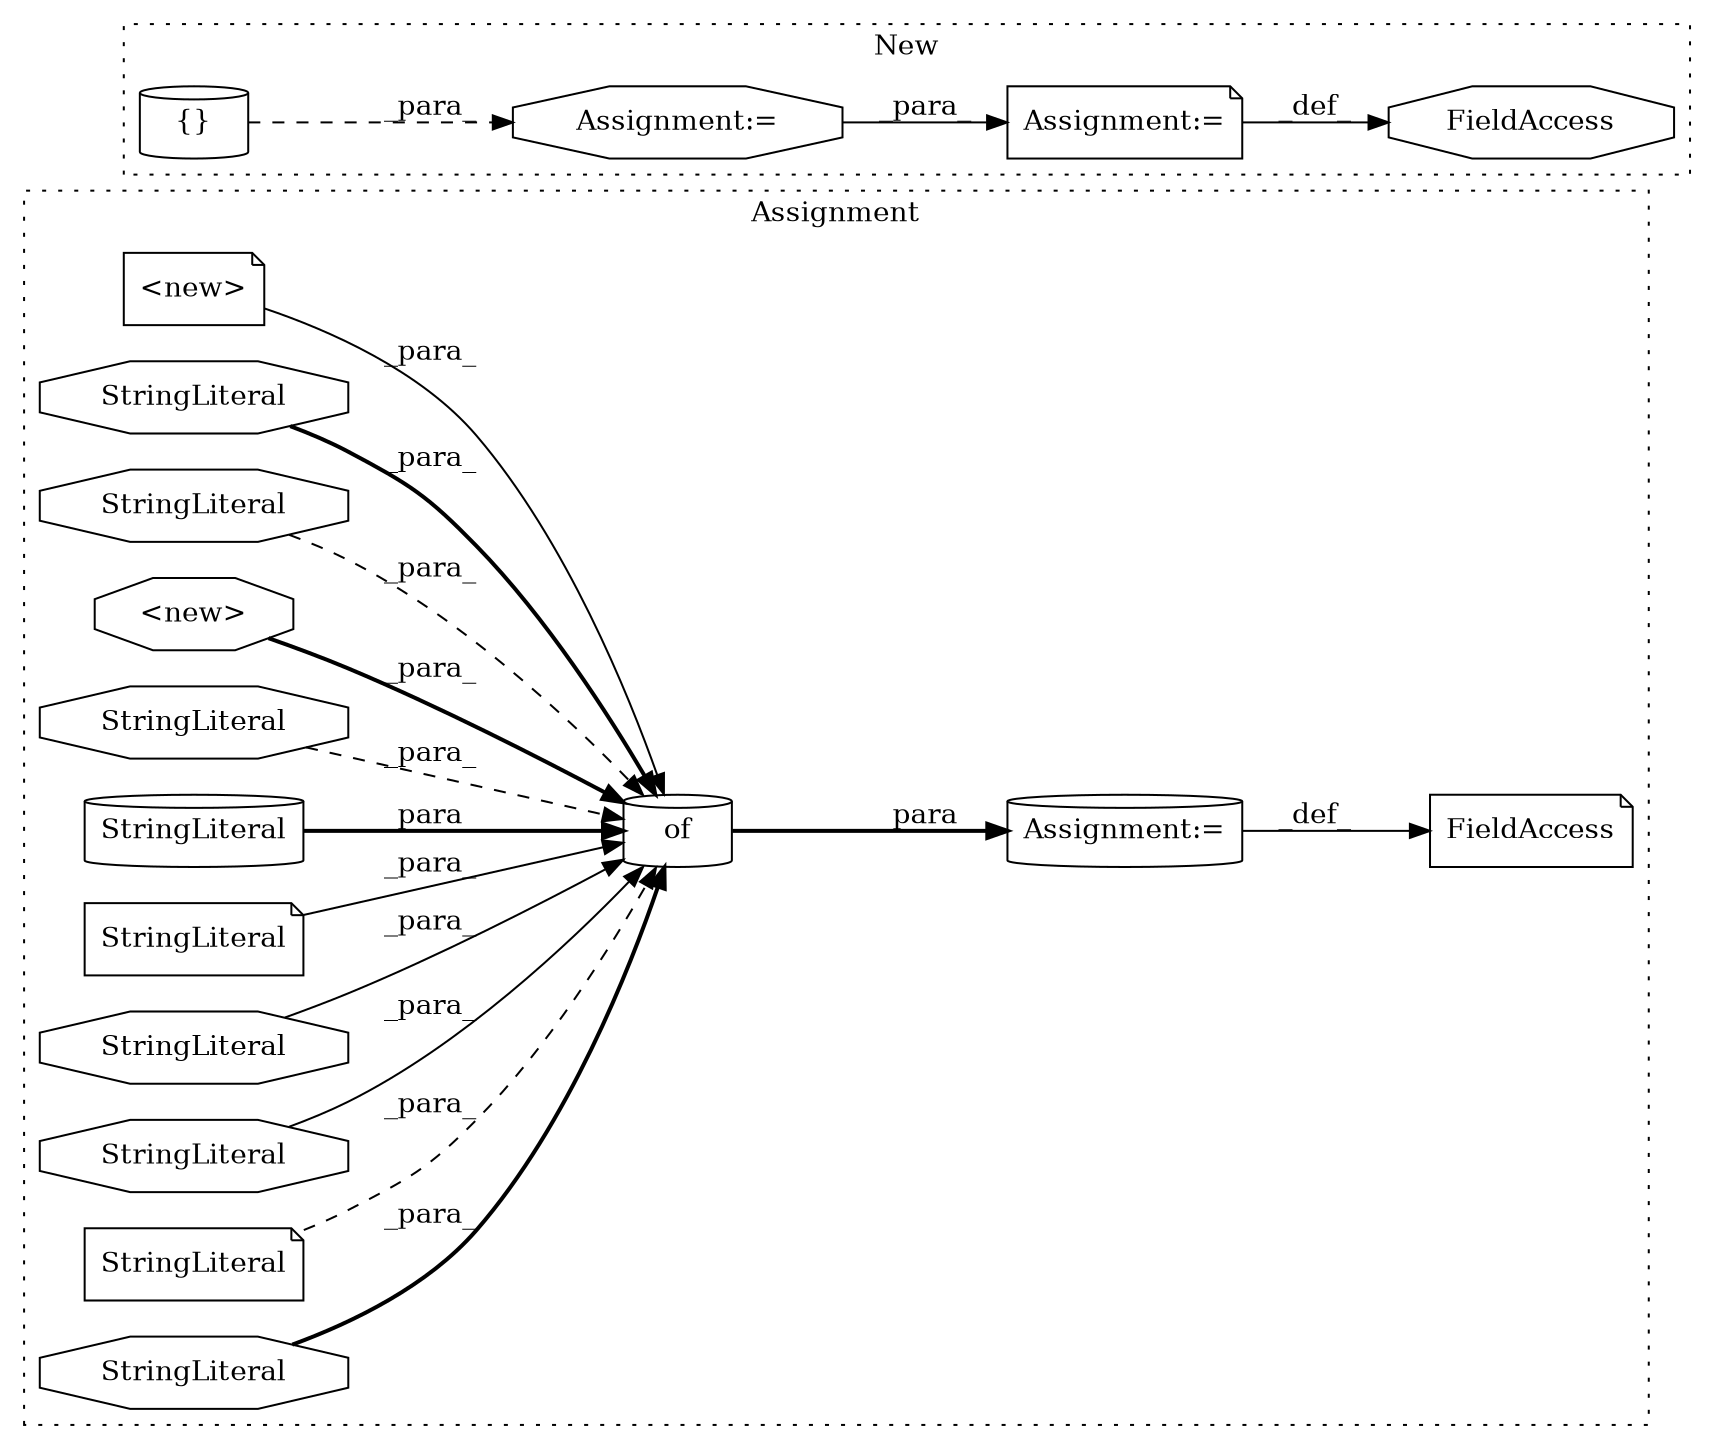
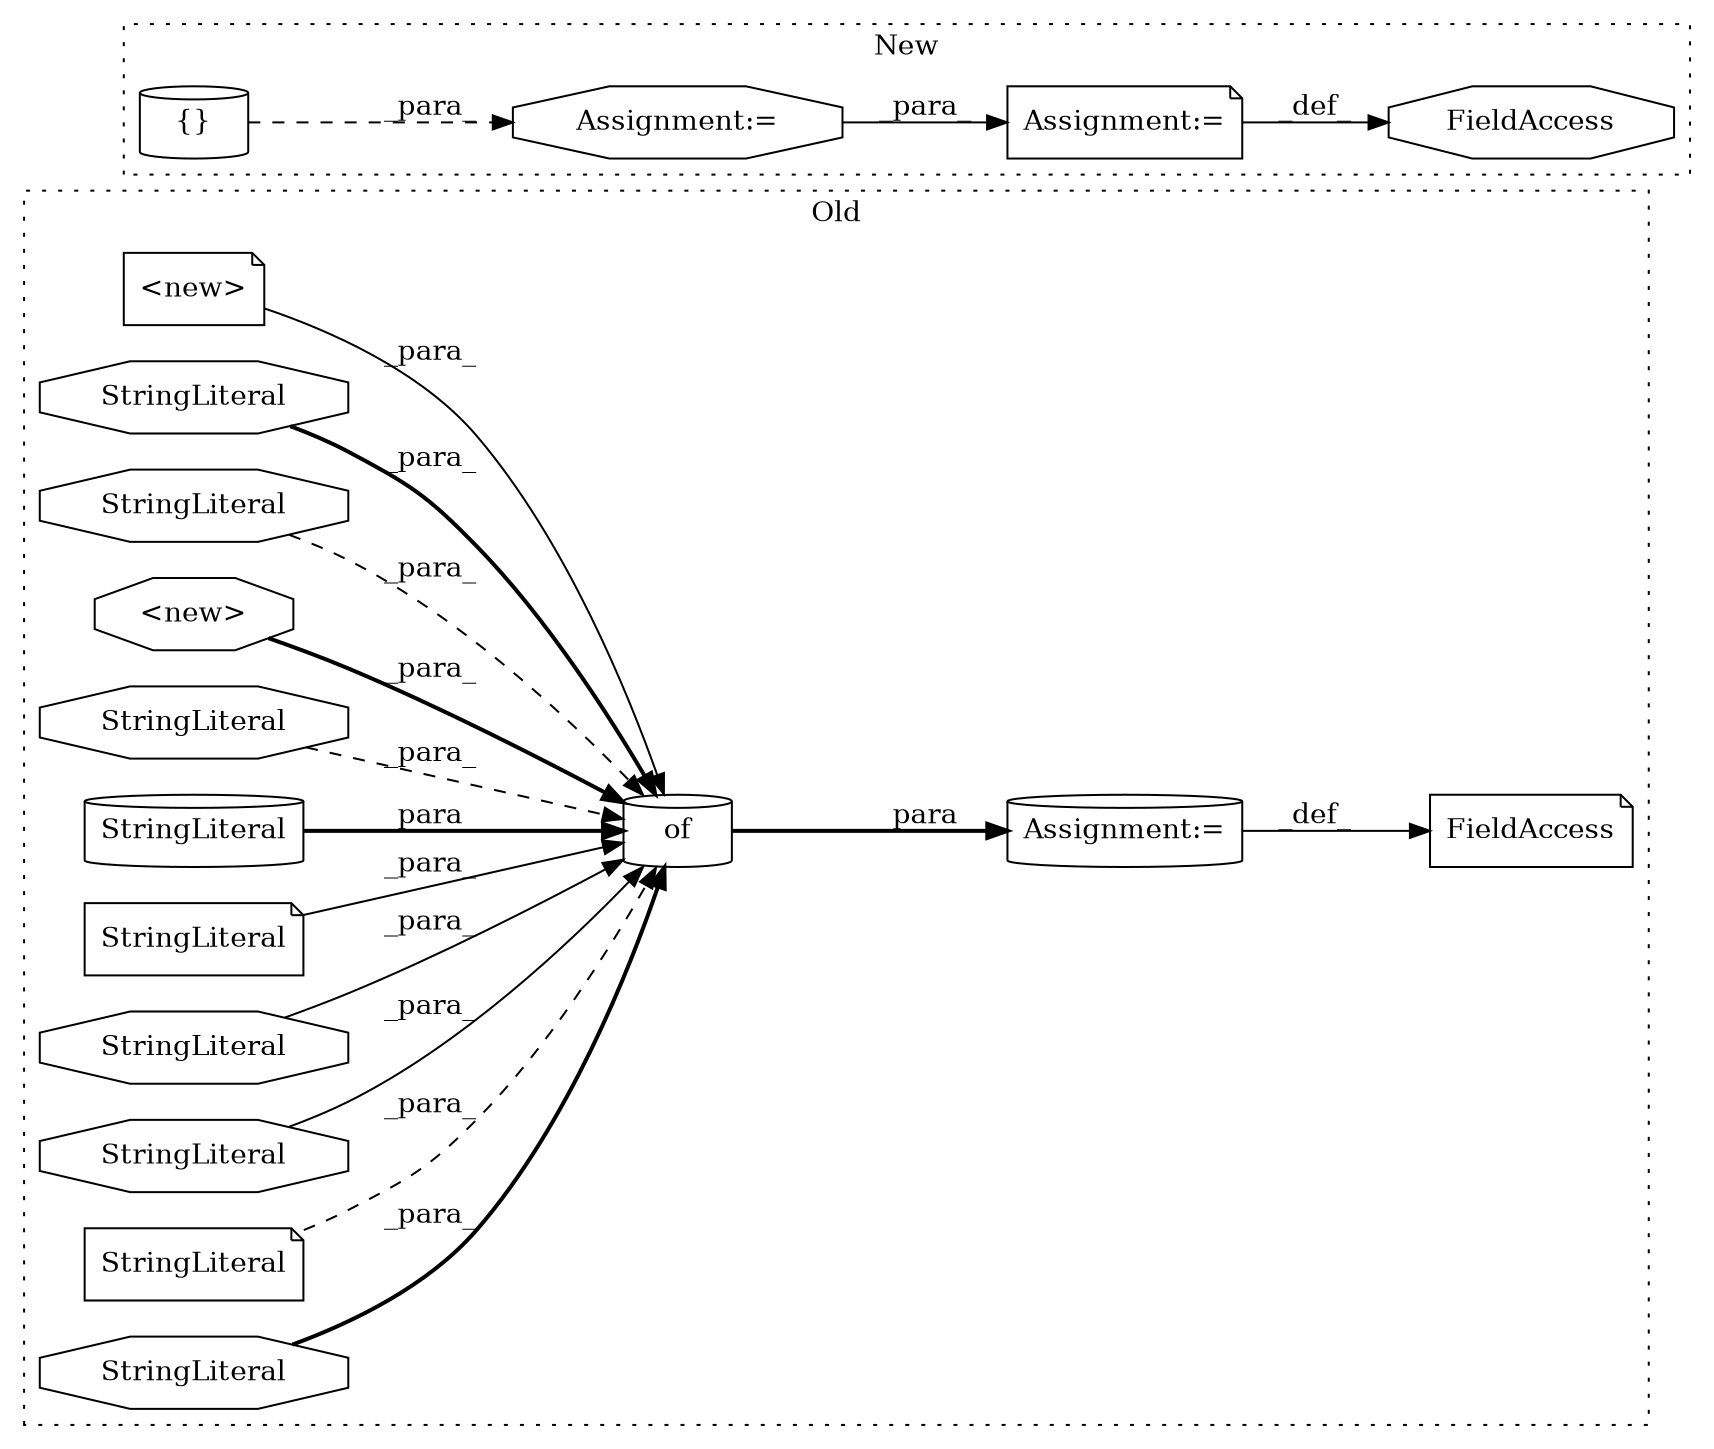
(836, 214) -> (836, 214)
